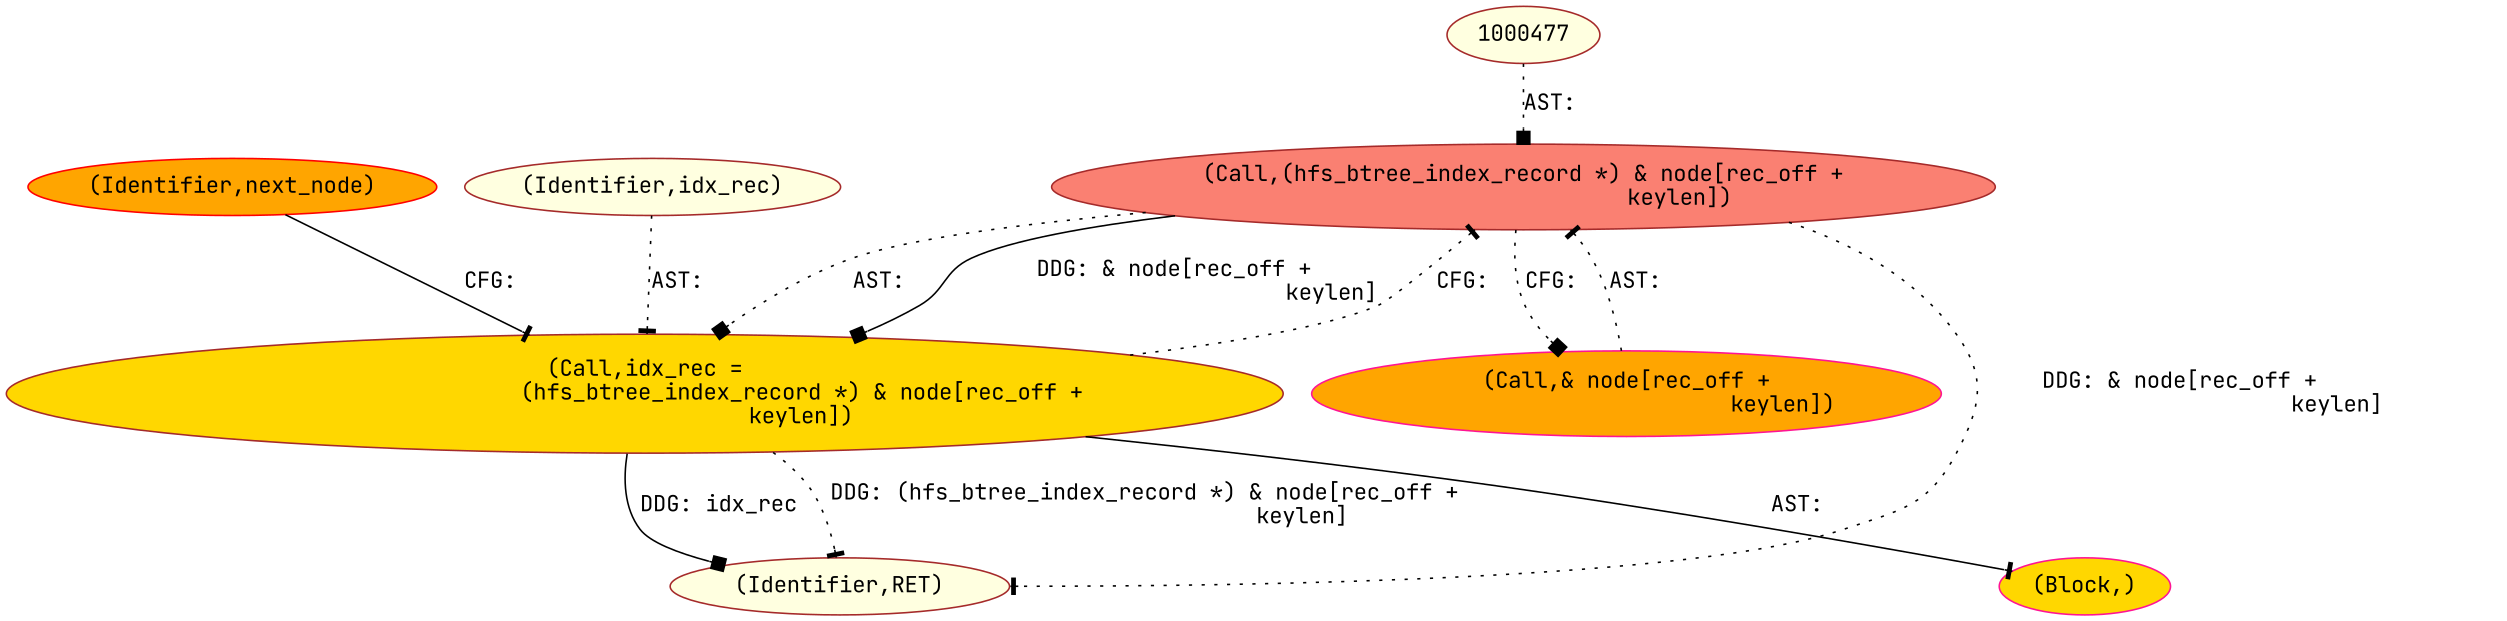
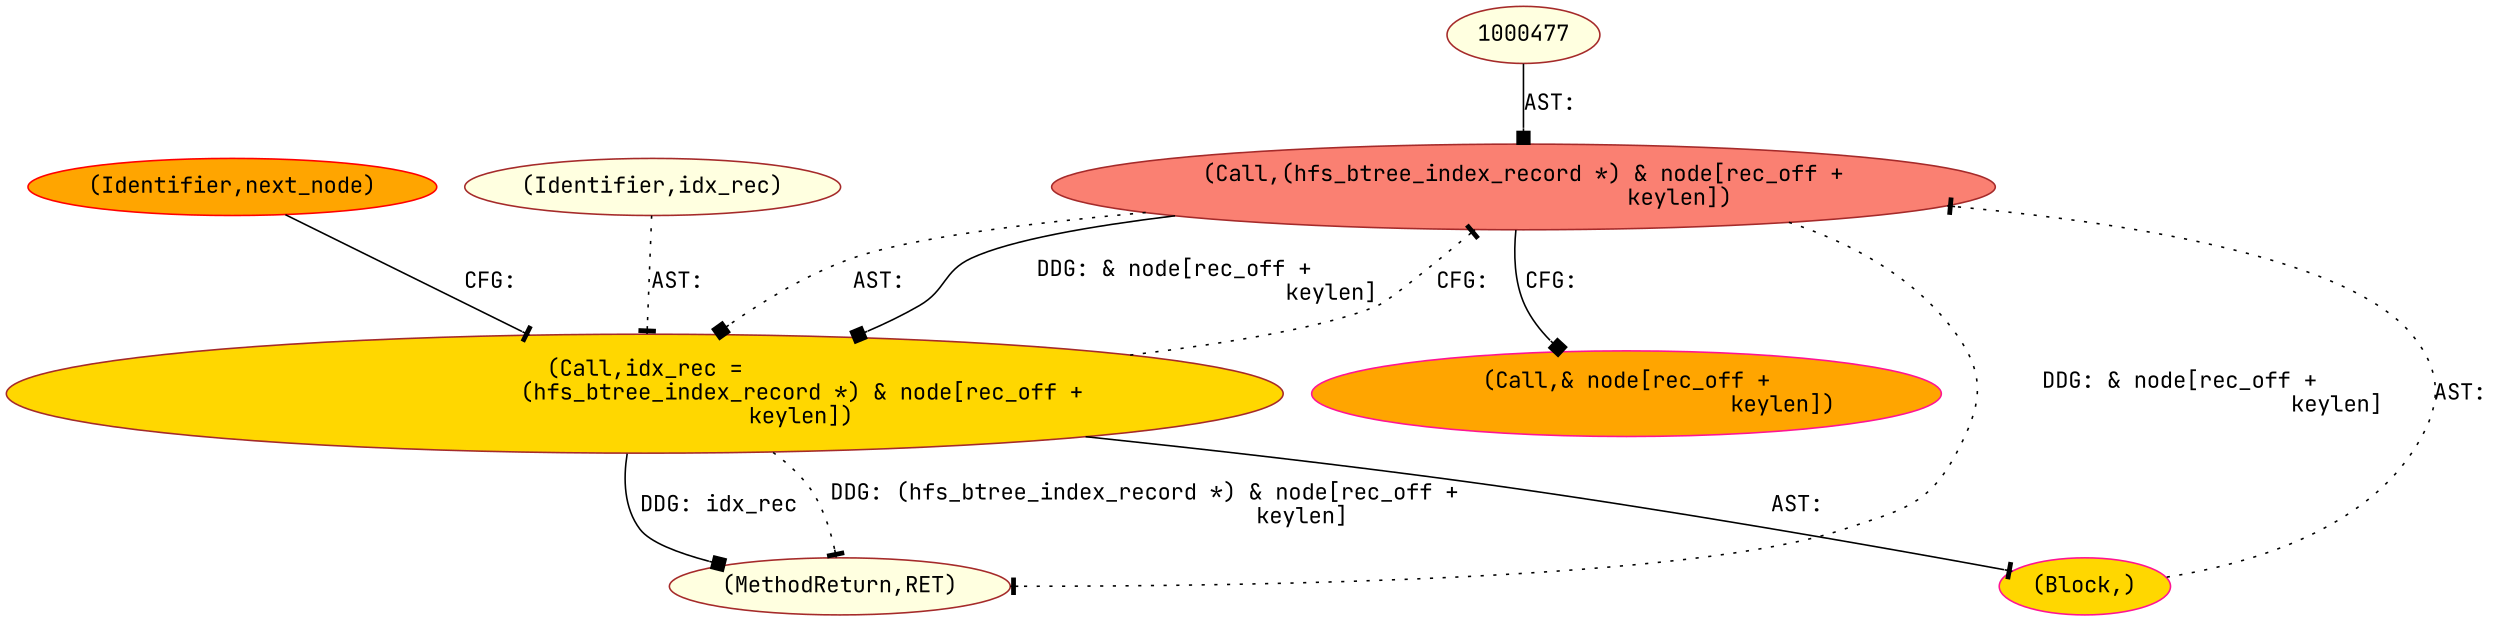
(1523, 96) -> (1523, 96)
(1519, 290) -> (1519, 290)
(1606, 290) -> (2386, 311)
(840, 586) -> (840, 586)
